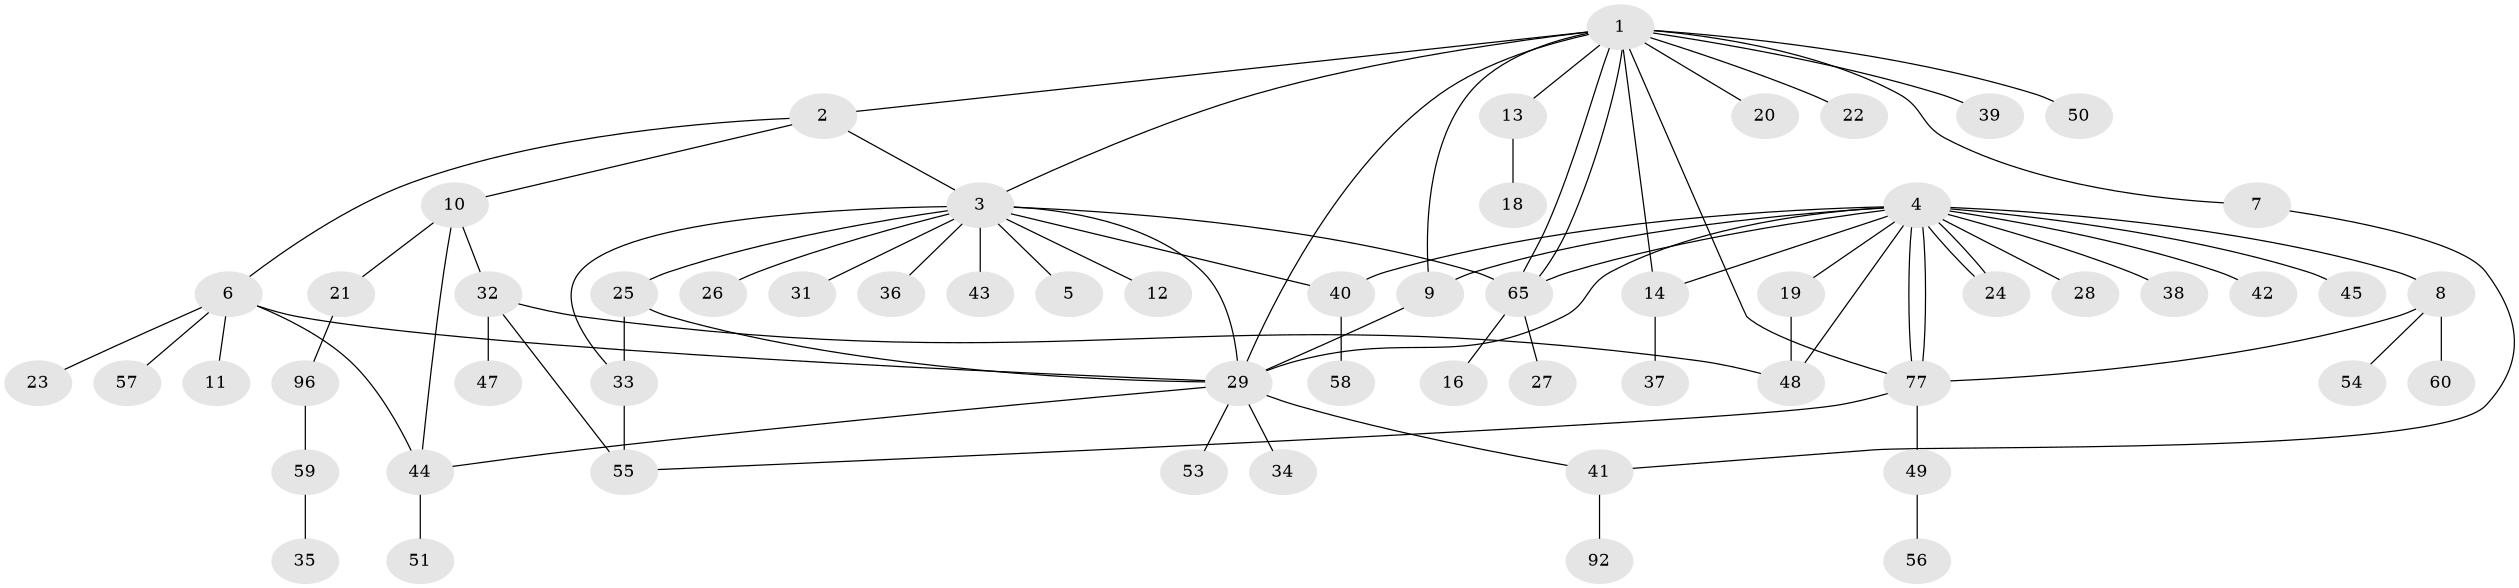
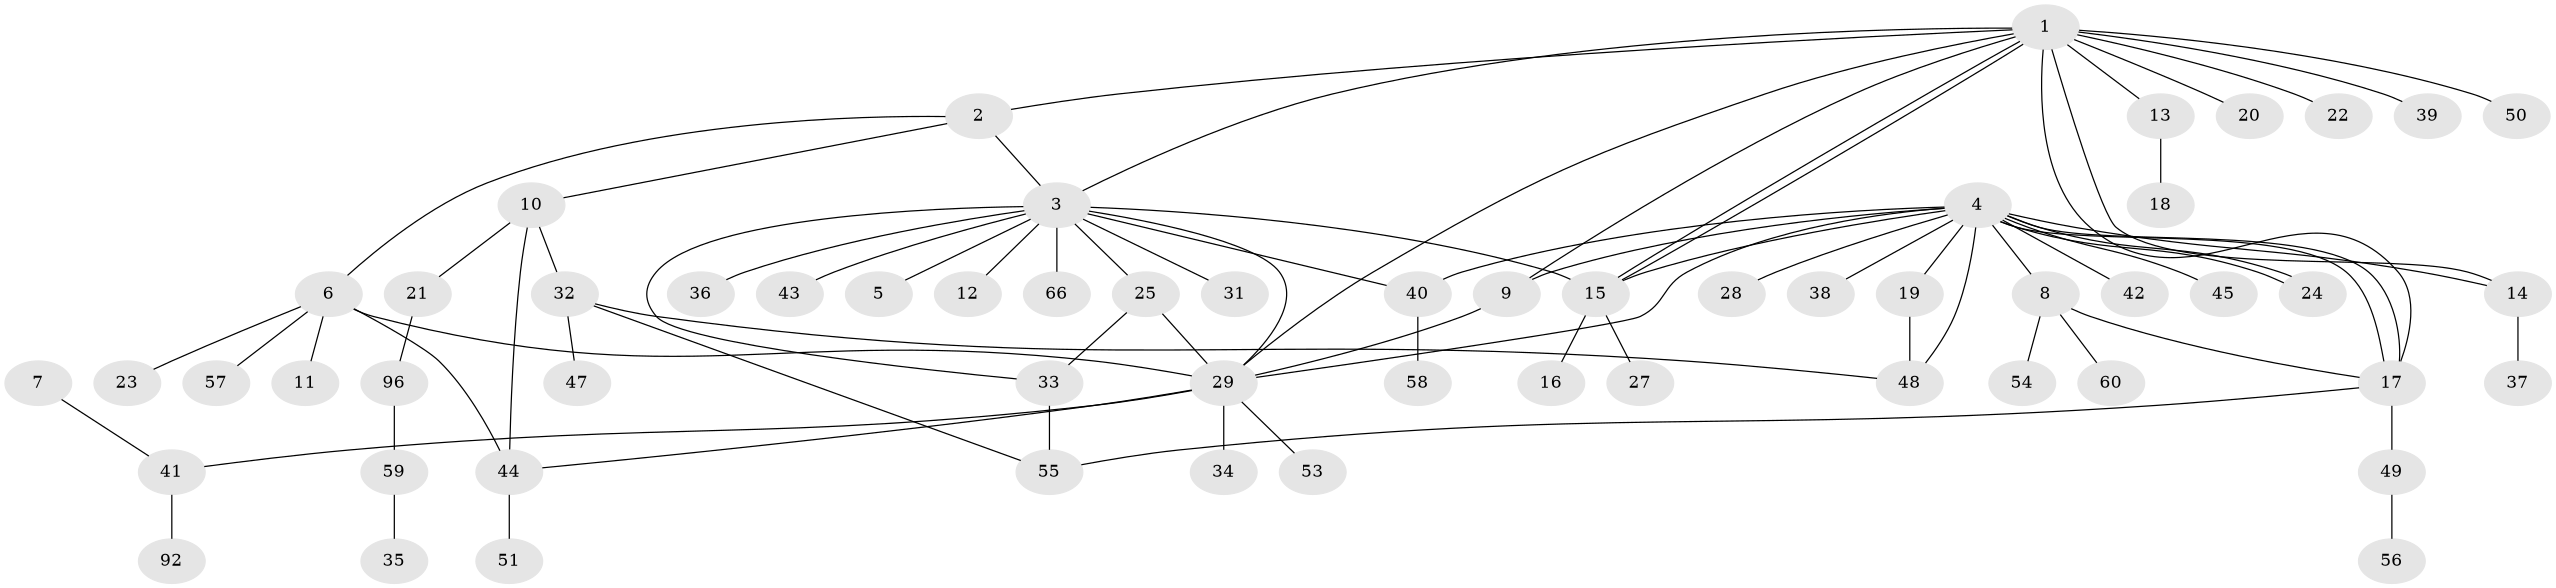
(1932, 129) -> none
(713, 294) -> (1057, 294)
(1519, 294) -> (1596, 294)
(1917, 383) -> (2392, 383)
